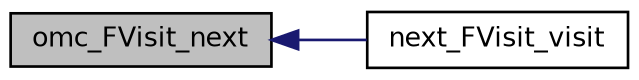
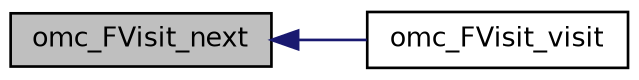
(498, 40) -> (498, 40)
